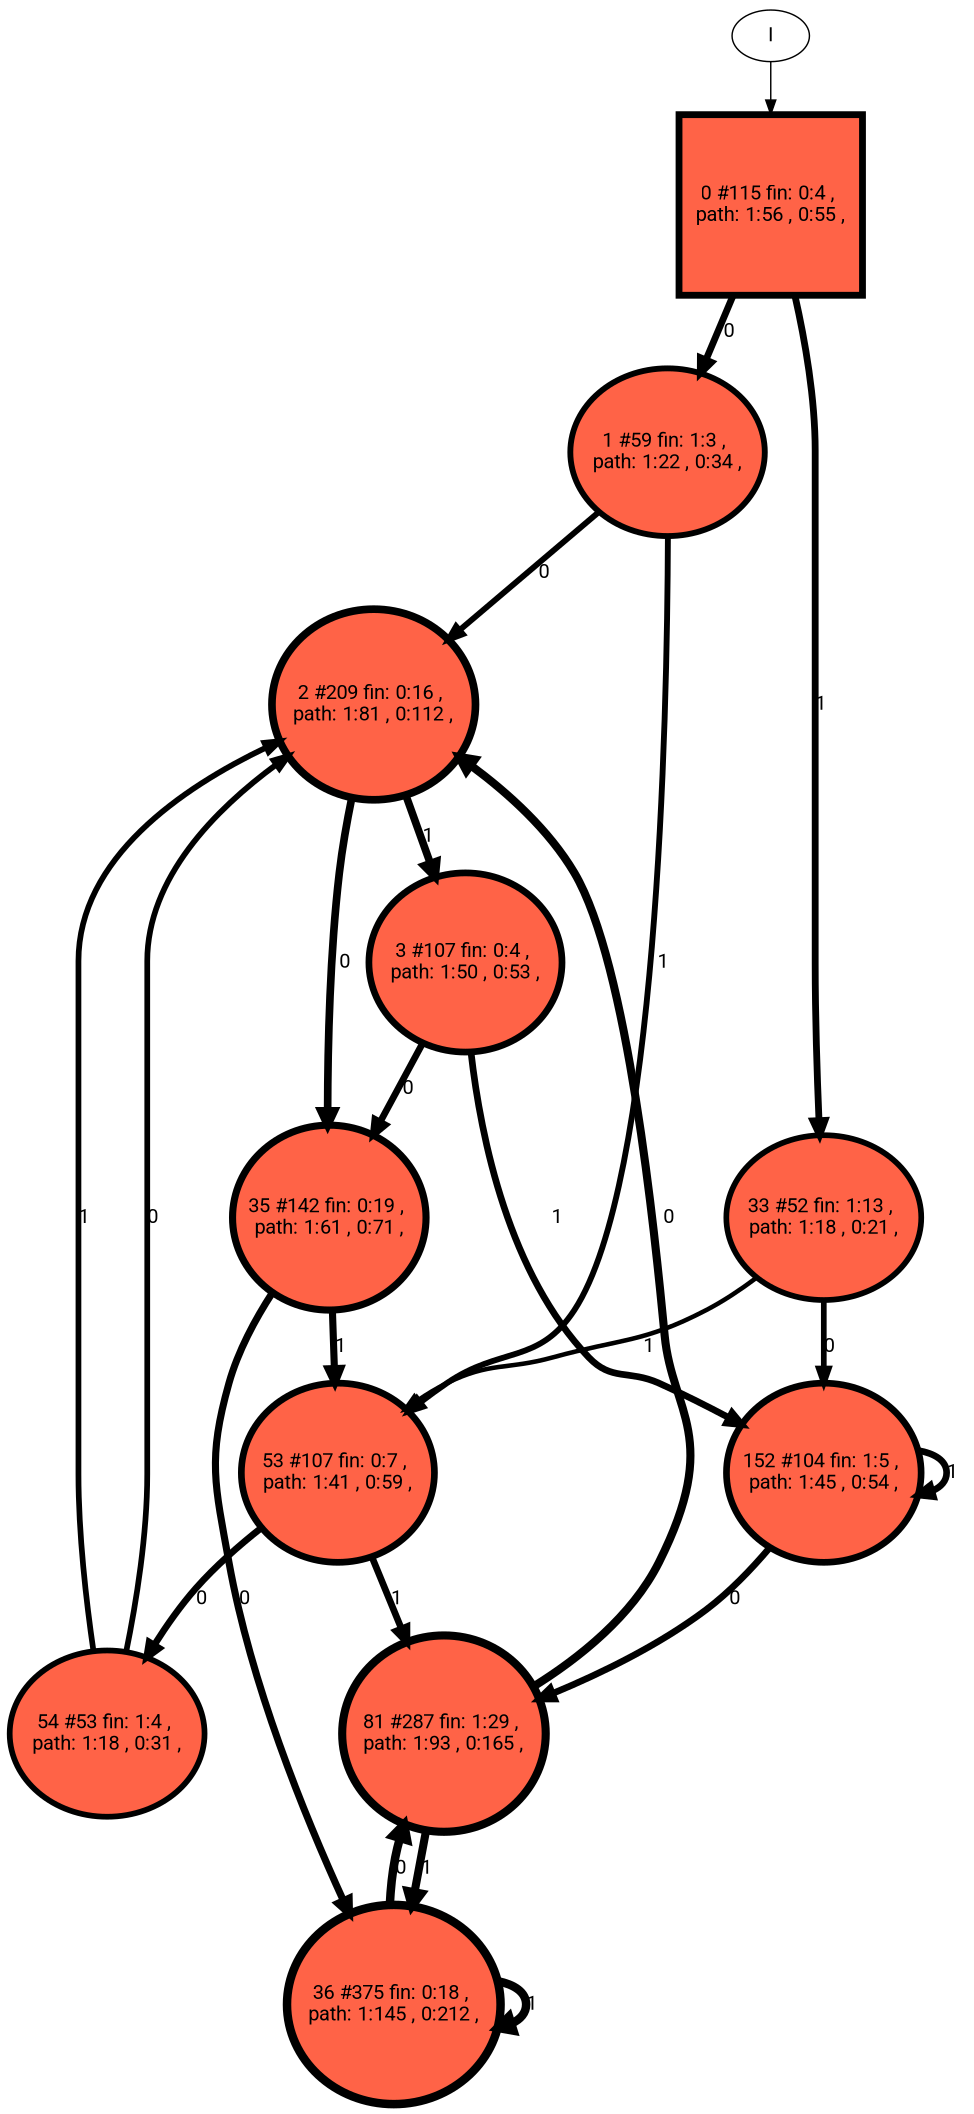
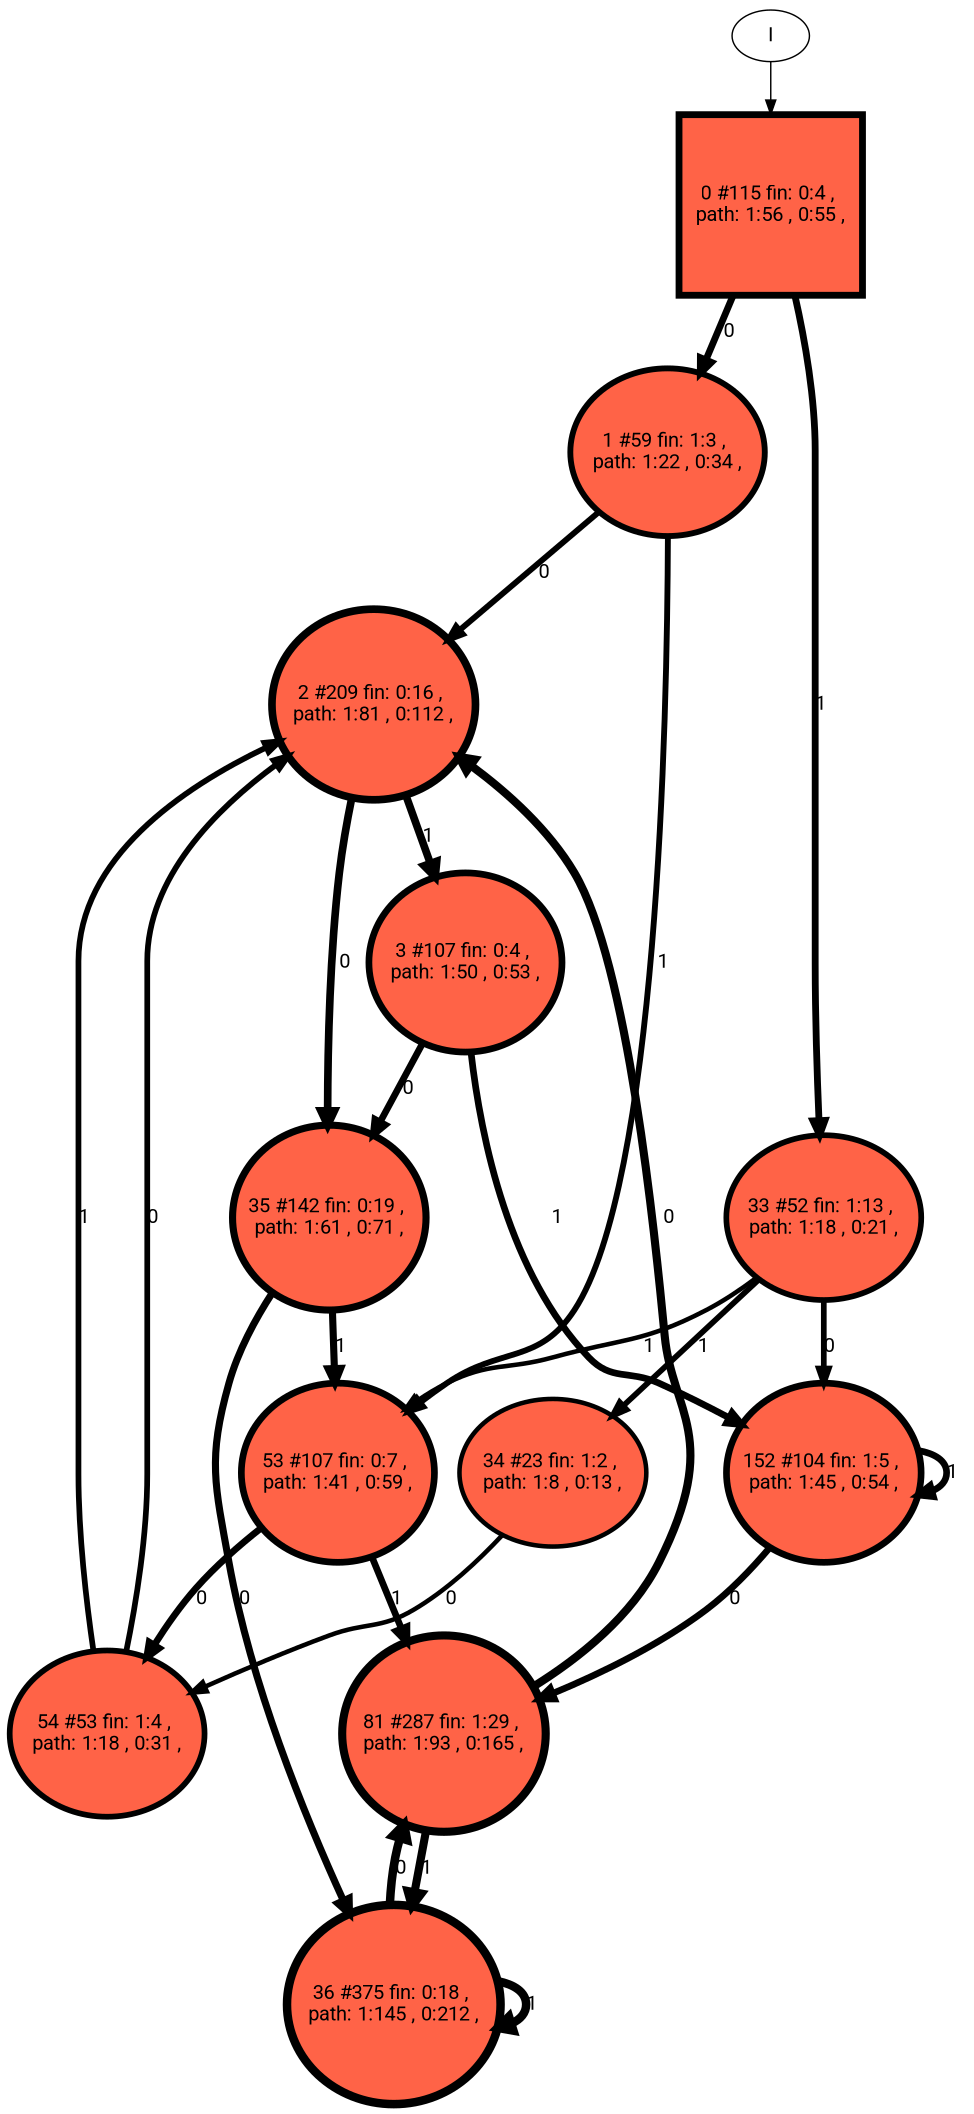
none -> (553, 1473)
